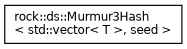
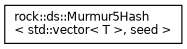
(93, 24) -> (93, 24)
